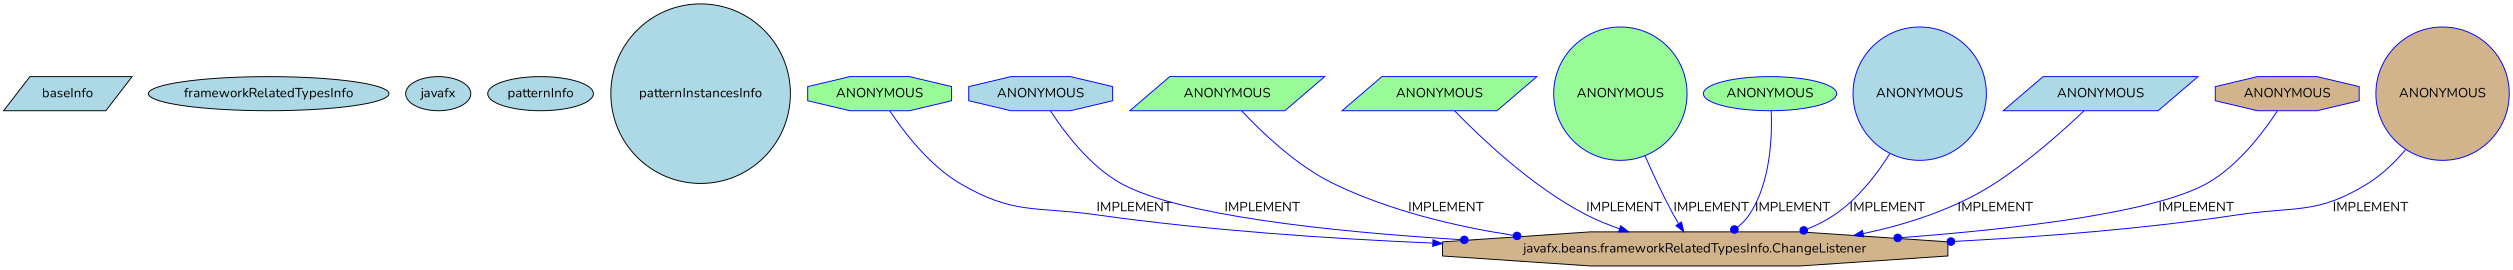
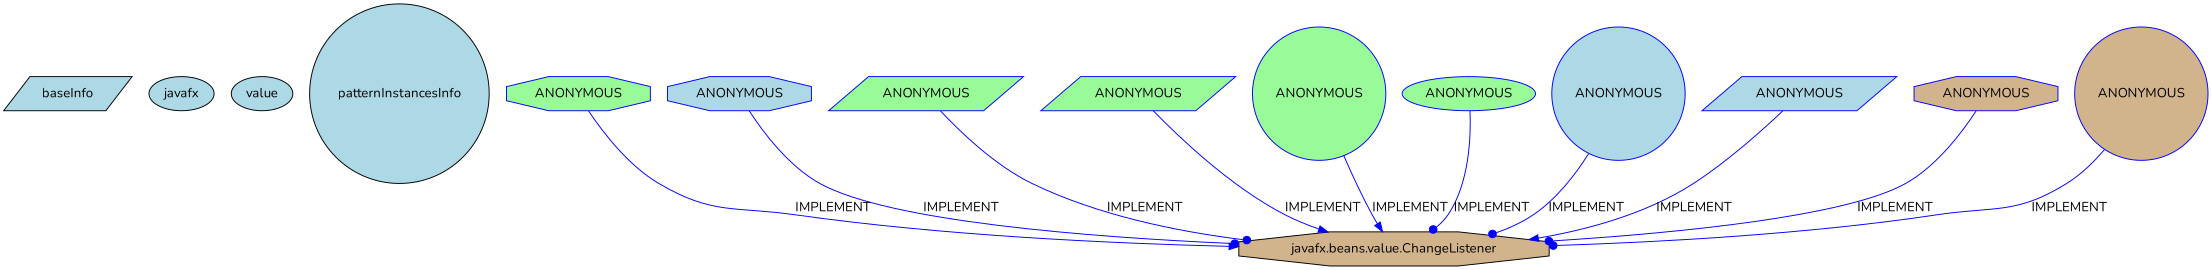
(269, 94) -> none
(541, 94) -> (262, 94)
(1695, 249) -> (1394, 249)
